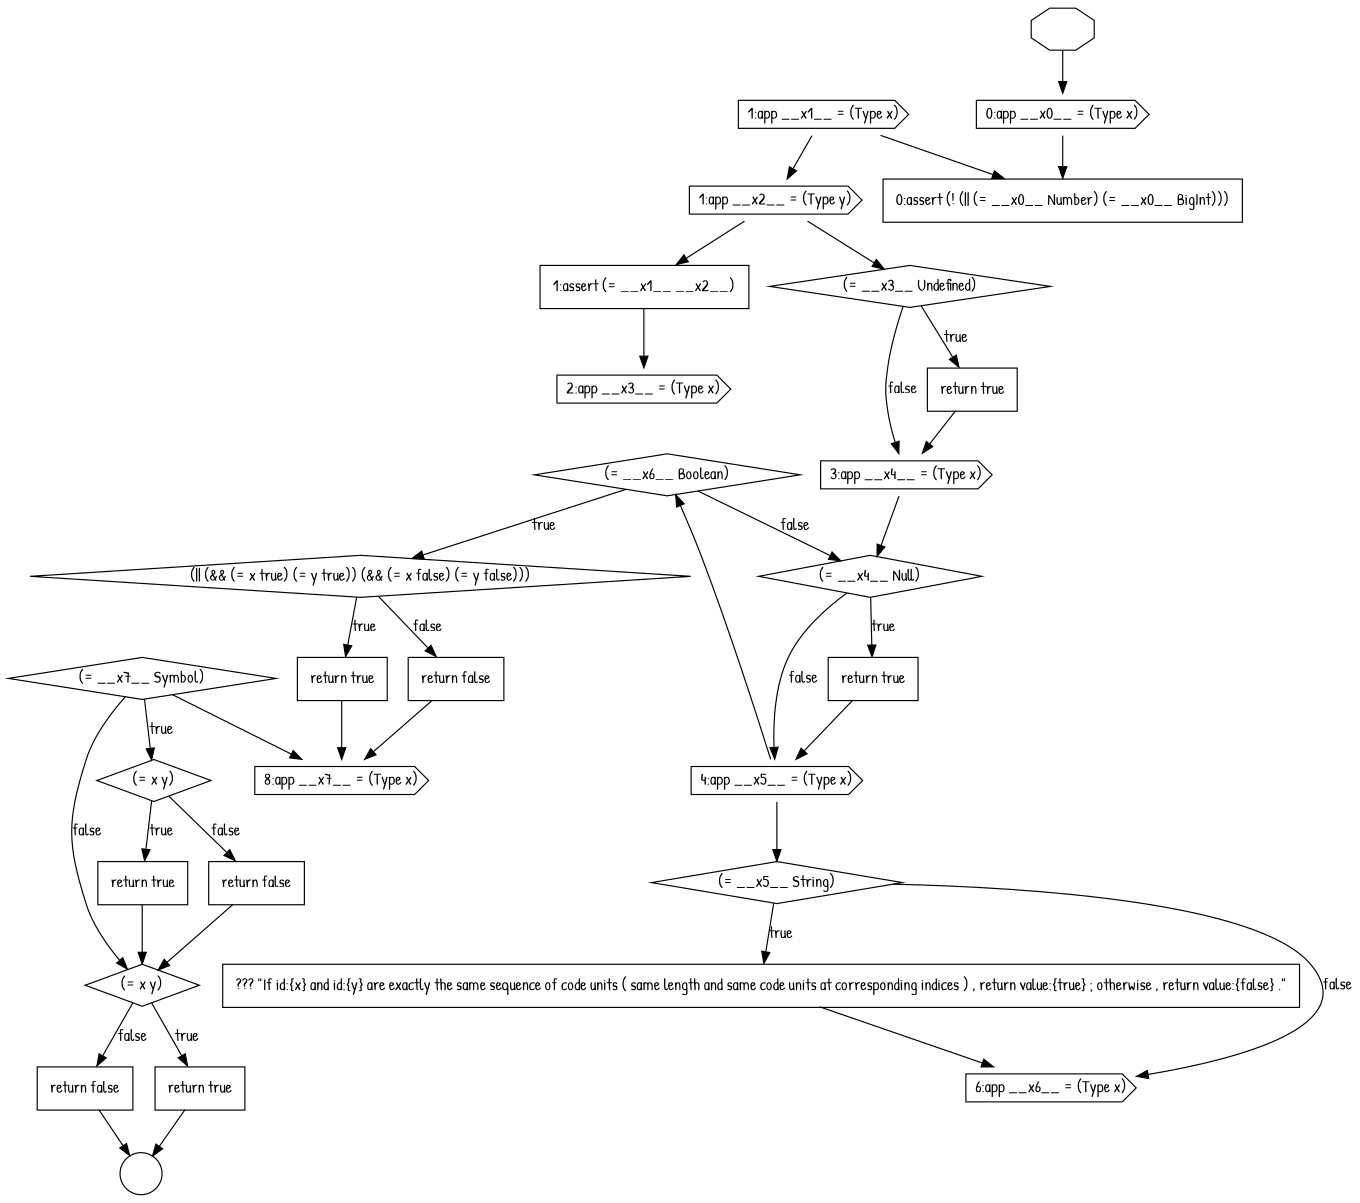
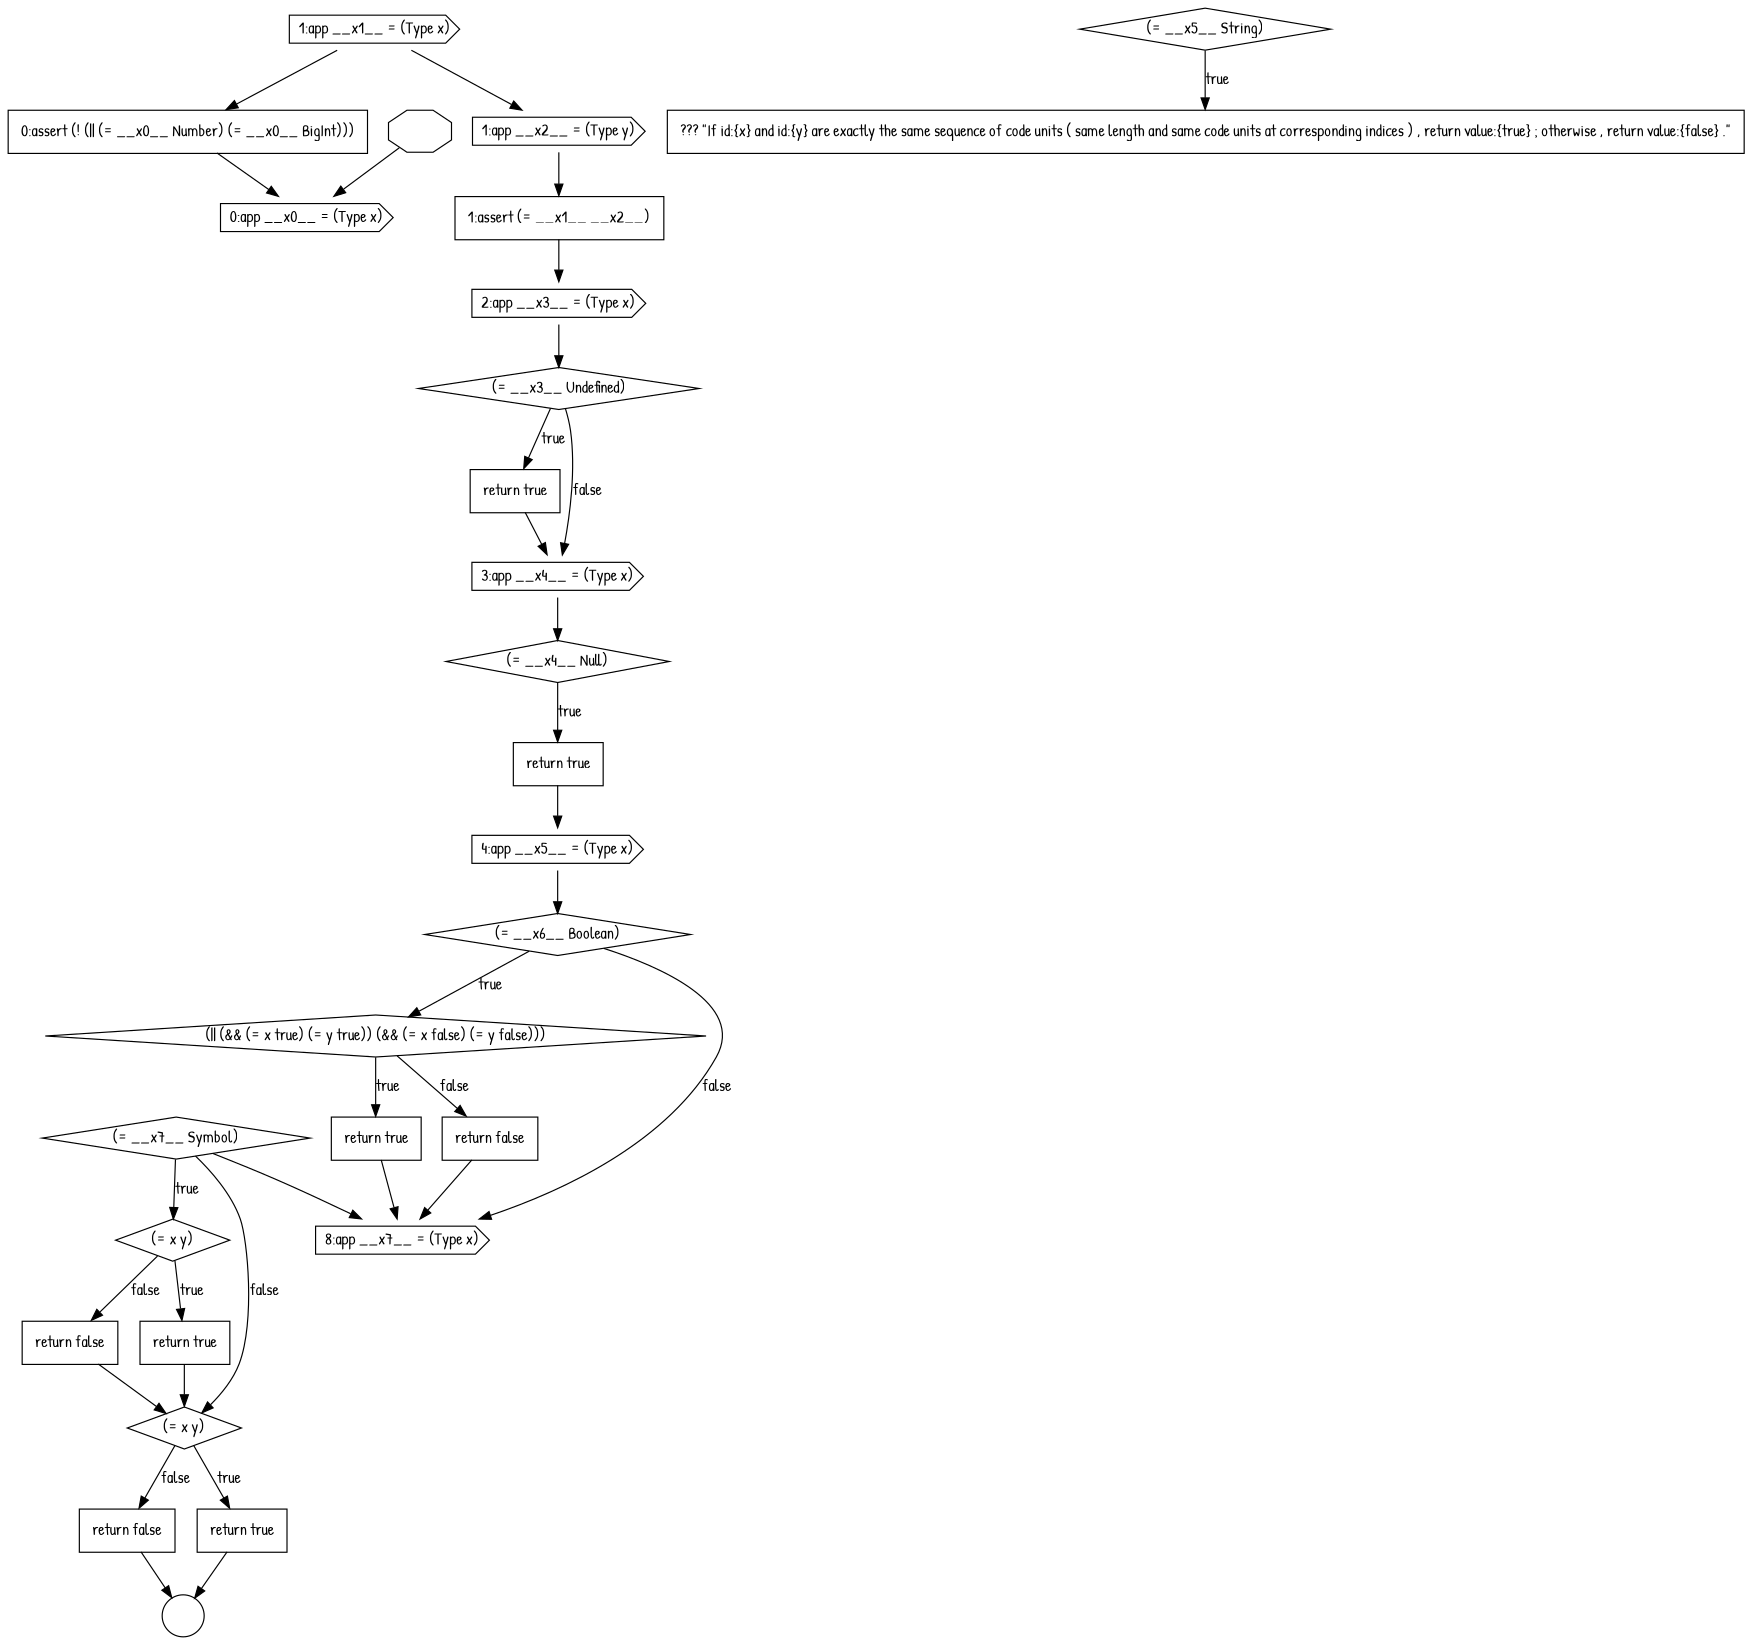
(1063, 151) -> (243, 171)
(841, 242) -> (559, 340)
(764, 523) -> (685, 1099)
(788, 659) -> none
(777, 826) -> none
(1051, 1088) -> none
